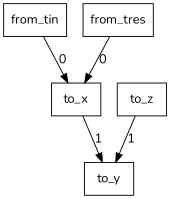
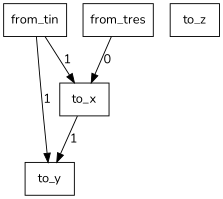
(63, 60) -> (68, 60)
(127, 135) -> (41, 95)
